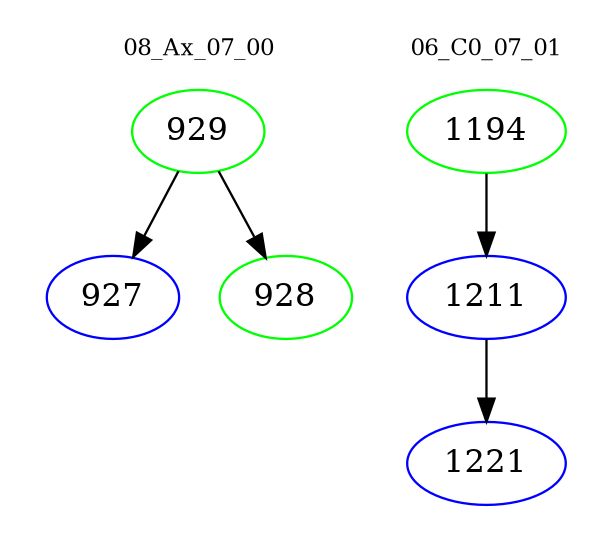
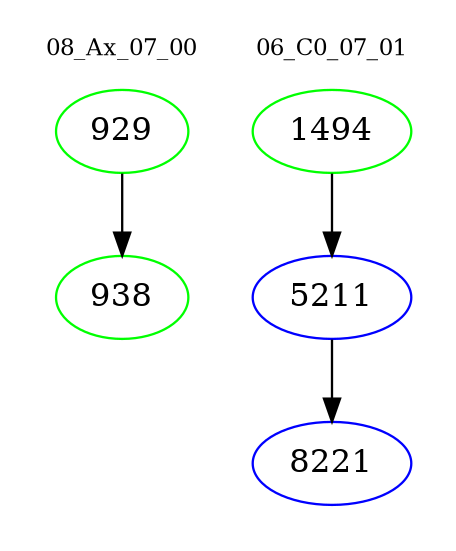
(486, 131) -> (332, 131)
(113, 297) -> none
(286, 297) -> (122, 297)
(486, 297) -> (332, 297)
(486, 463) -> (332, 463)
